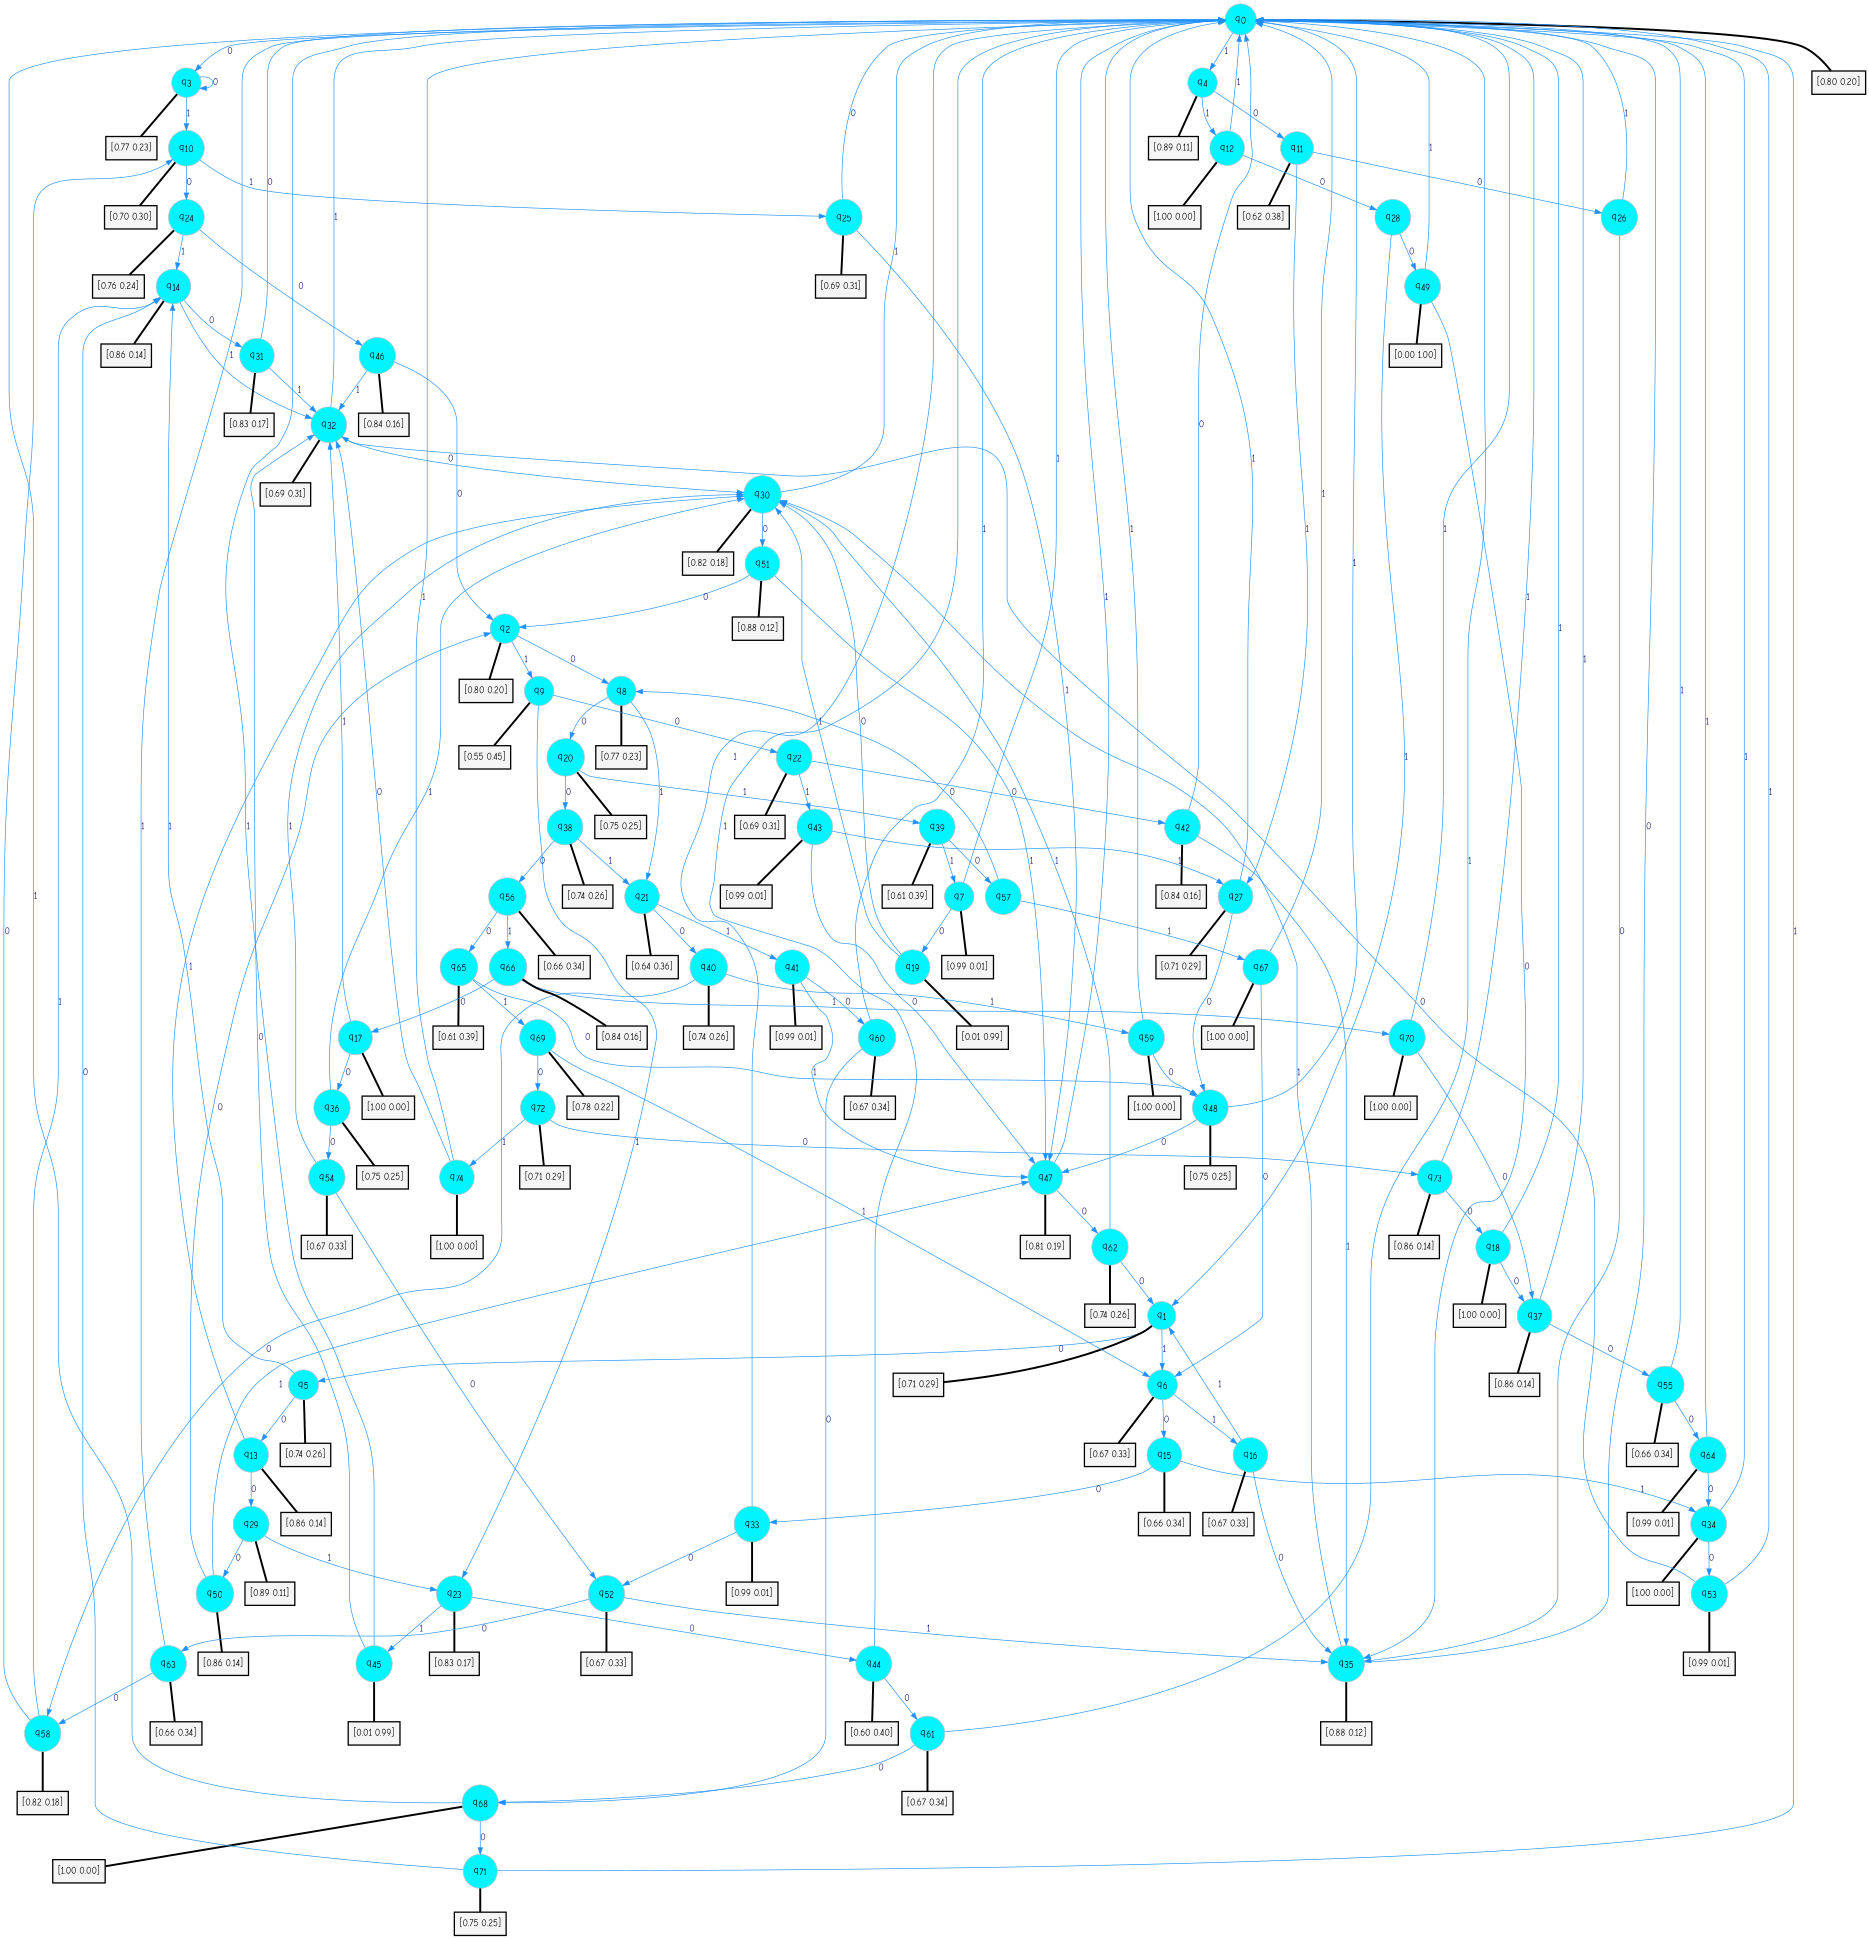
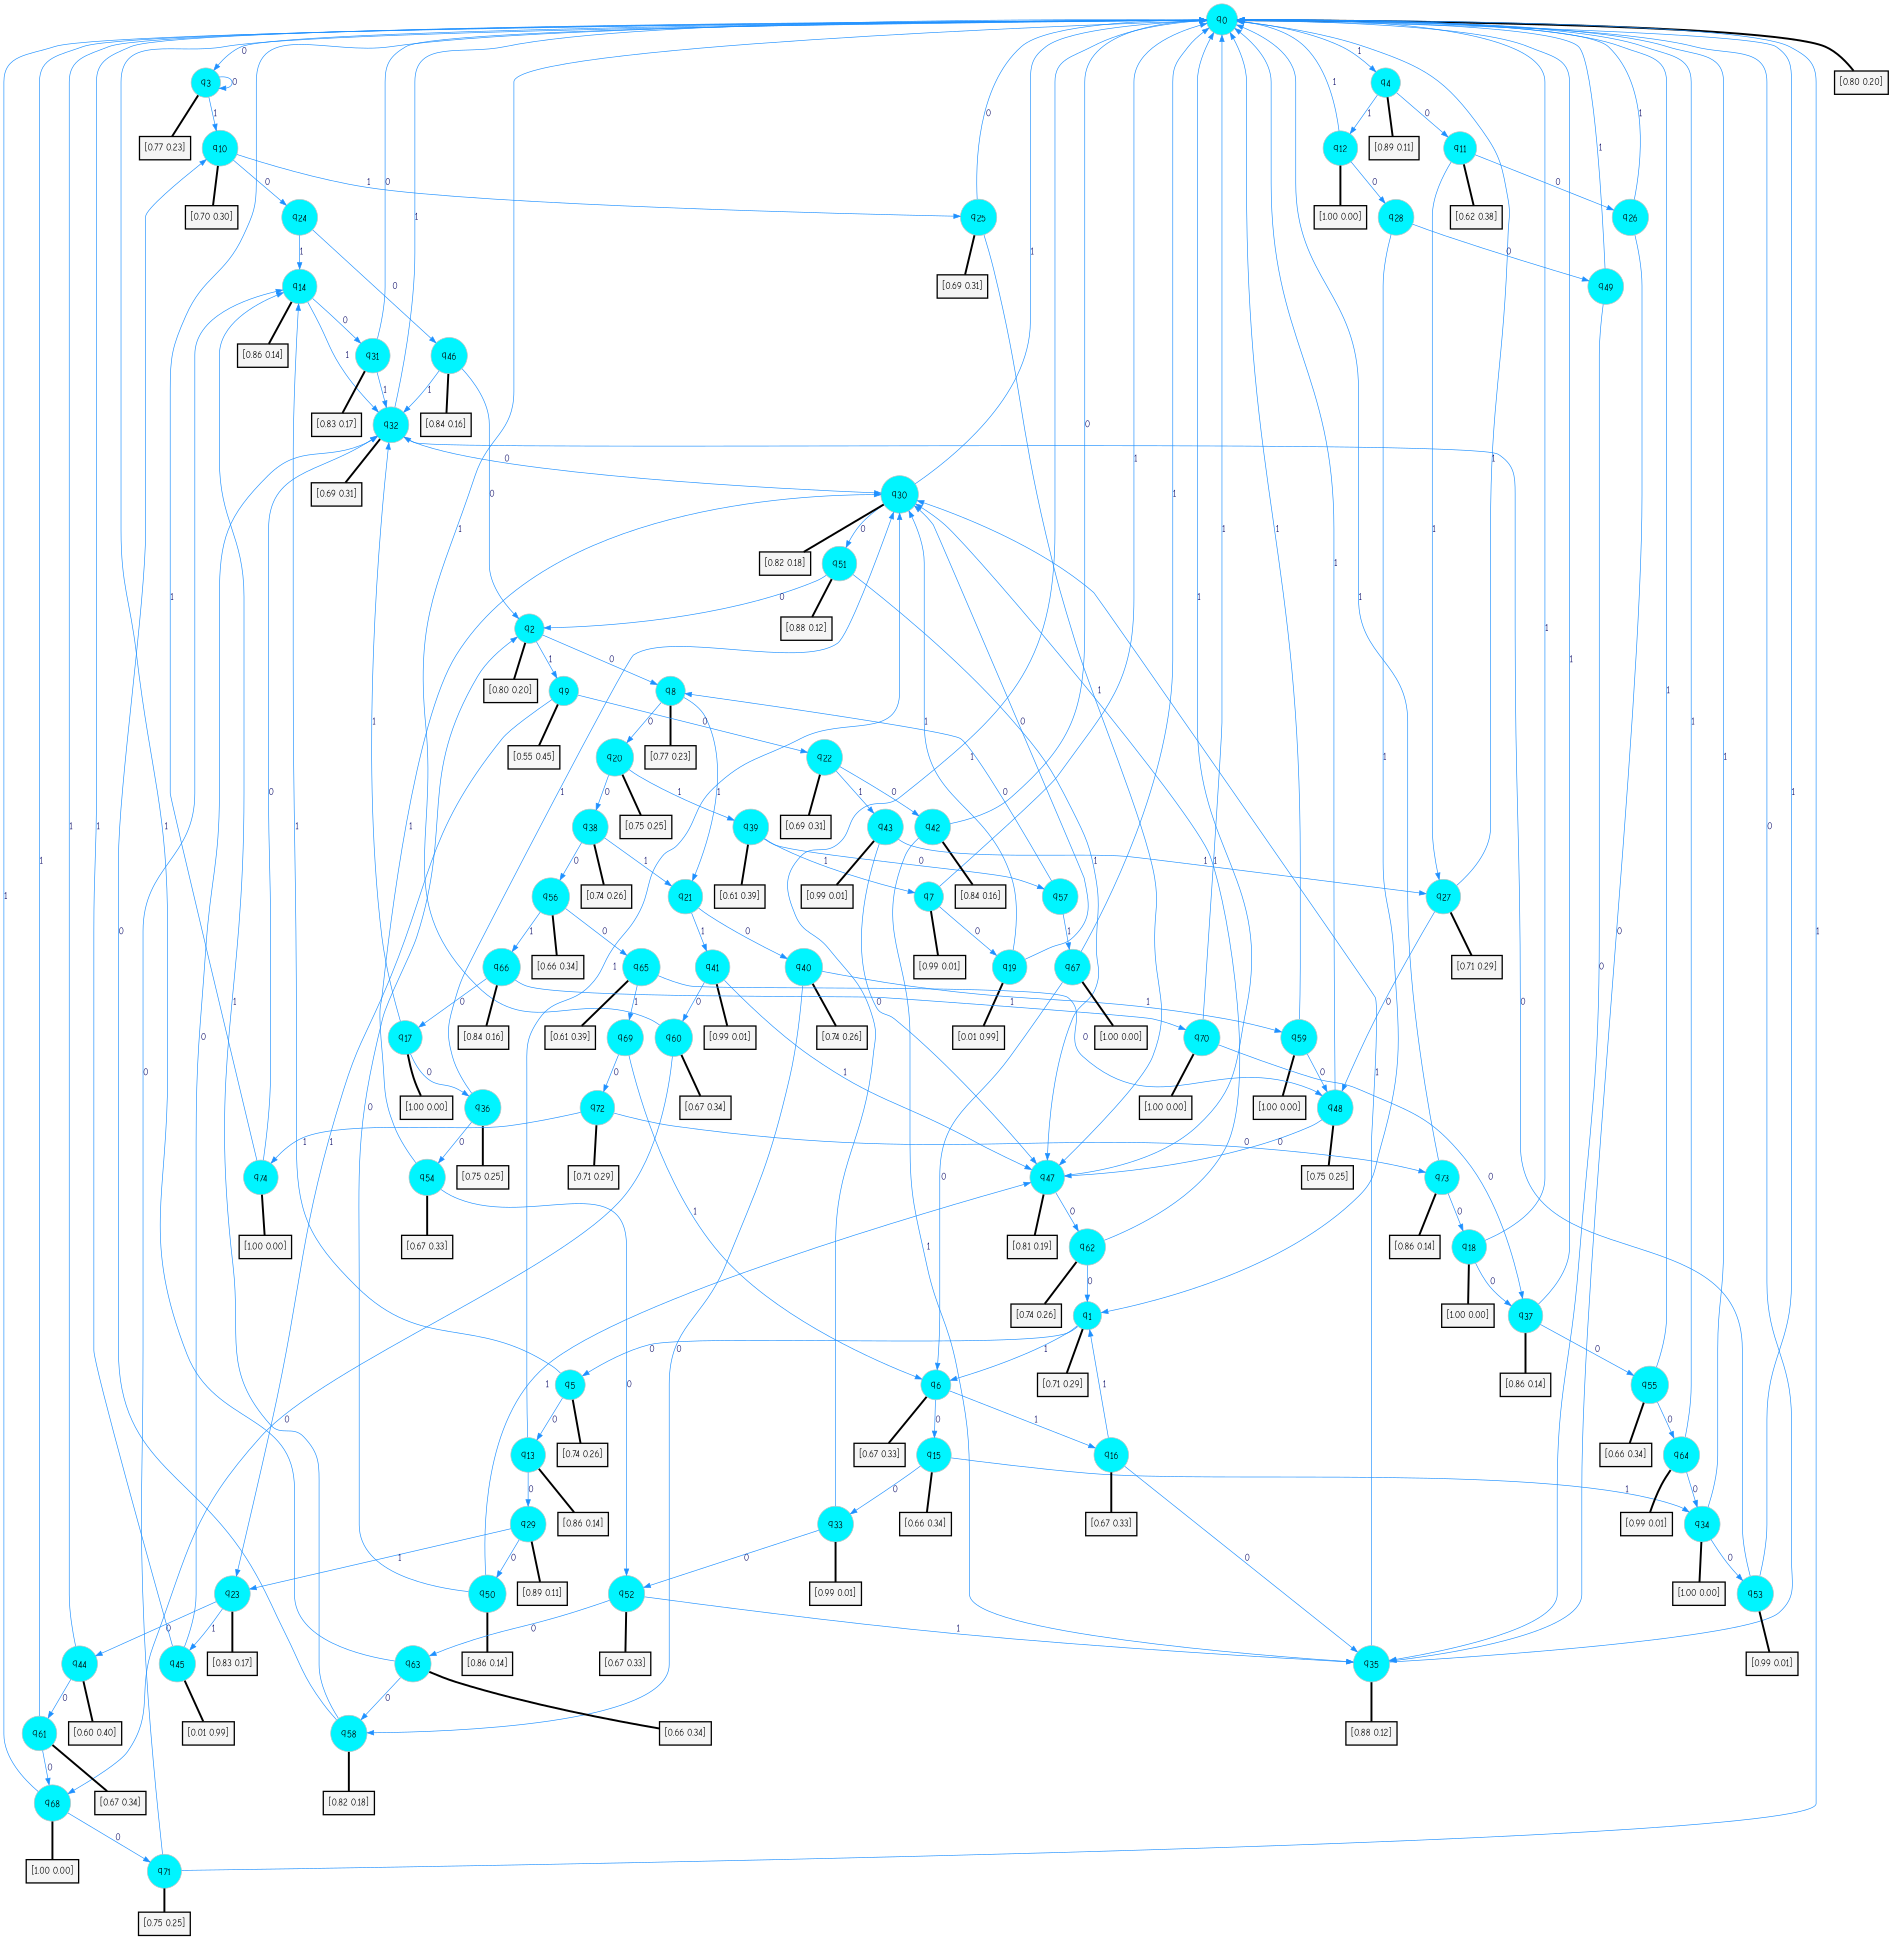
(118, 286) -> none
(1415, 356) -> none
(652, 967) -> none
(593, 1108) -> none
